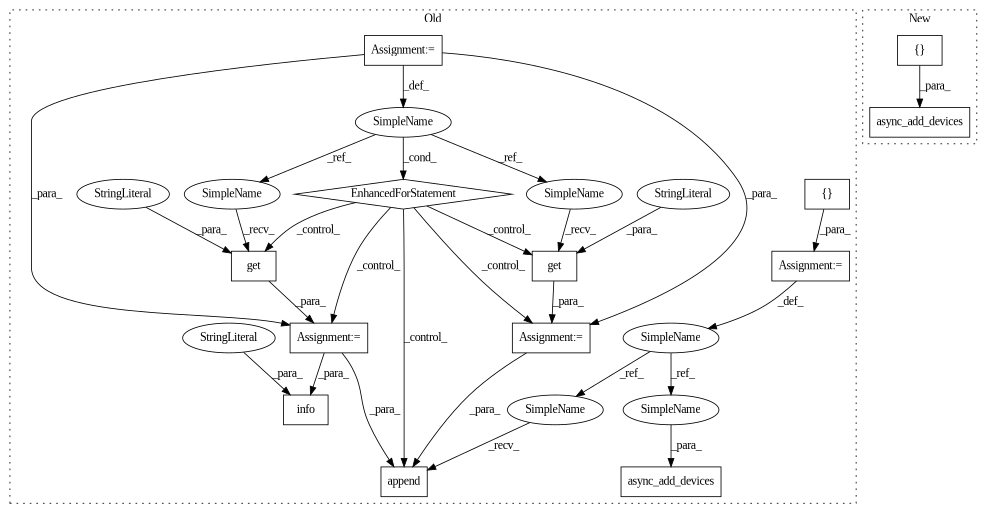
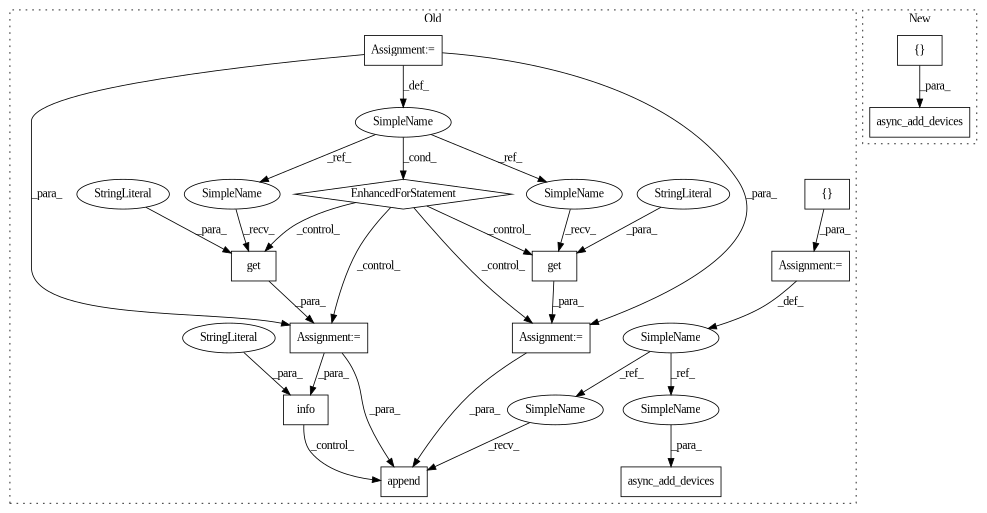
(404, 334) -> (326, 465)
